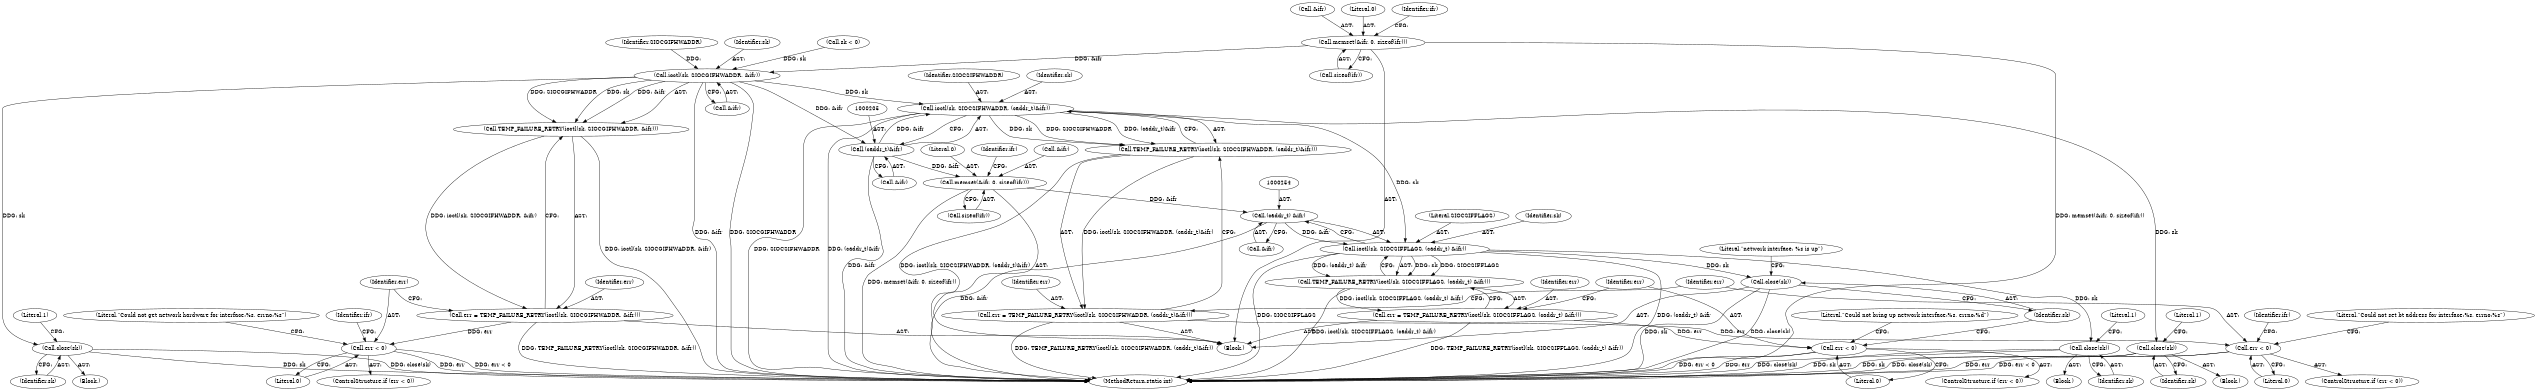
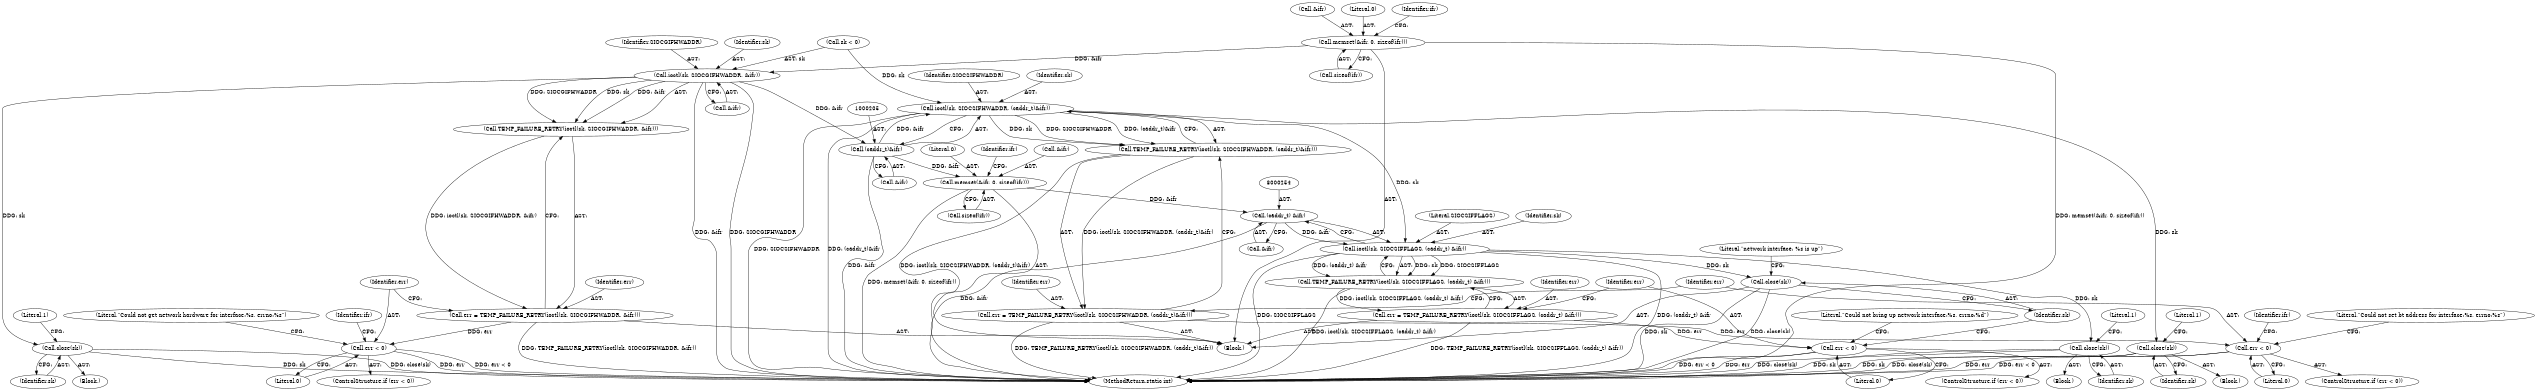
(695, 59) -> (695, 59)
(795, 59) -> (795, 59)
(837, 94) -> (887, 85)
(1279, 183) -> (1279, 183)
(720, 370) -> none
